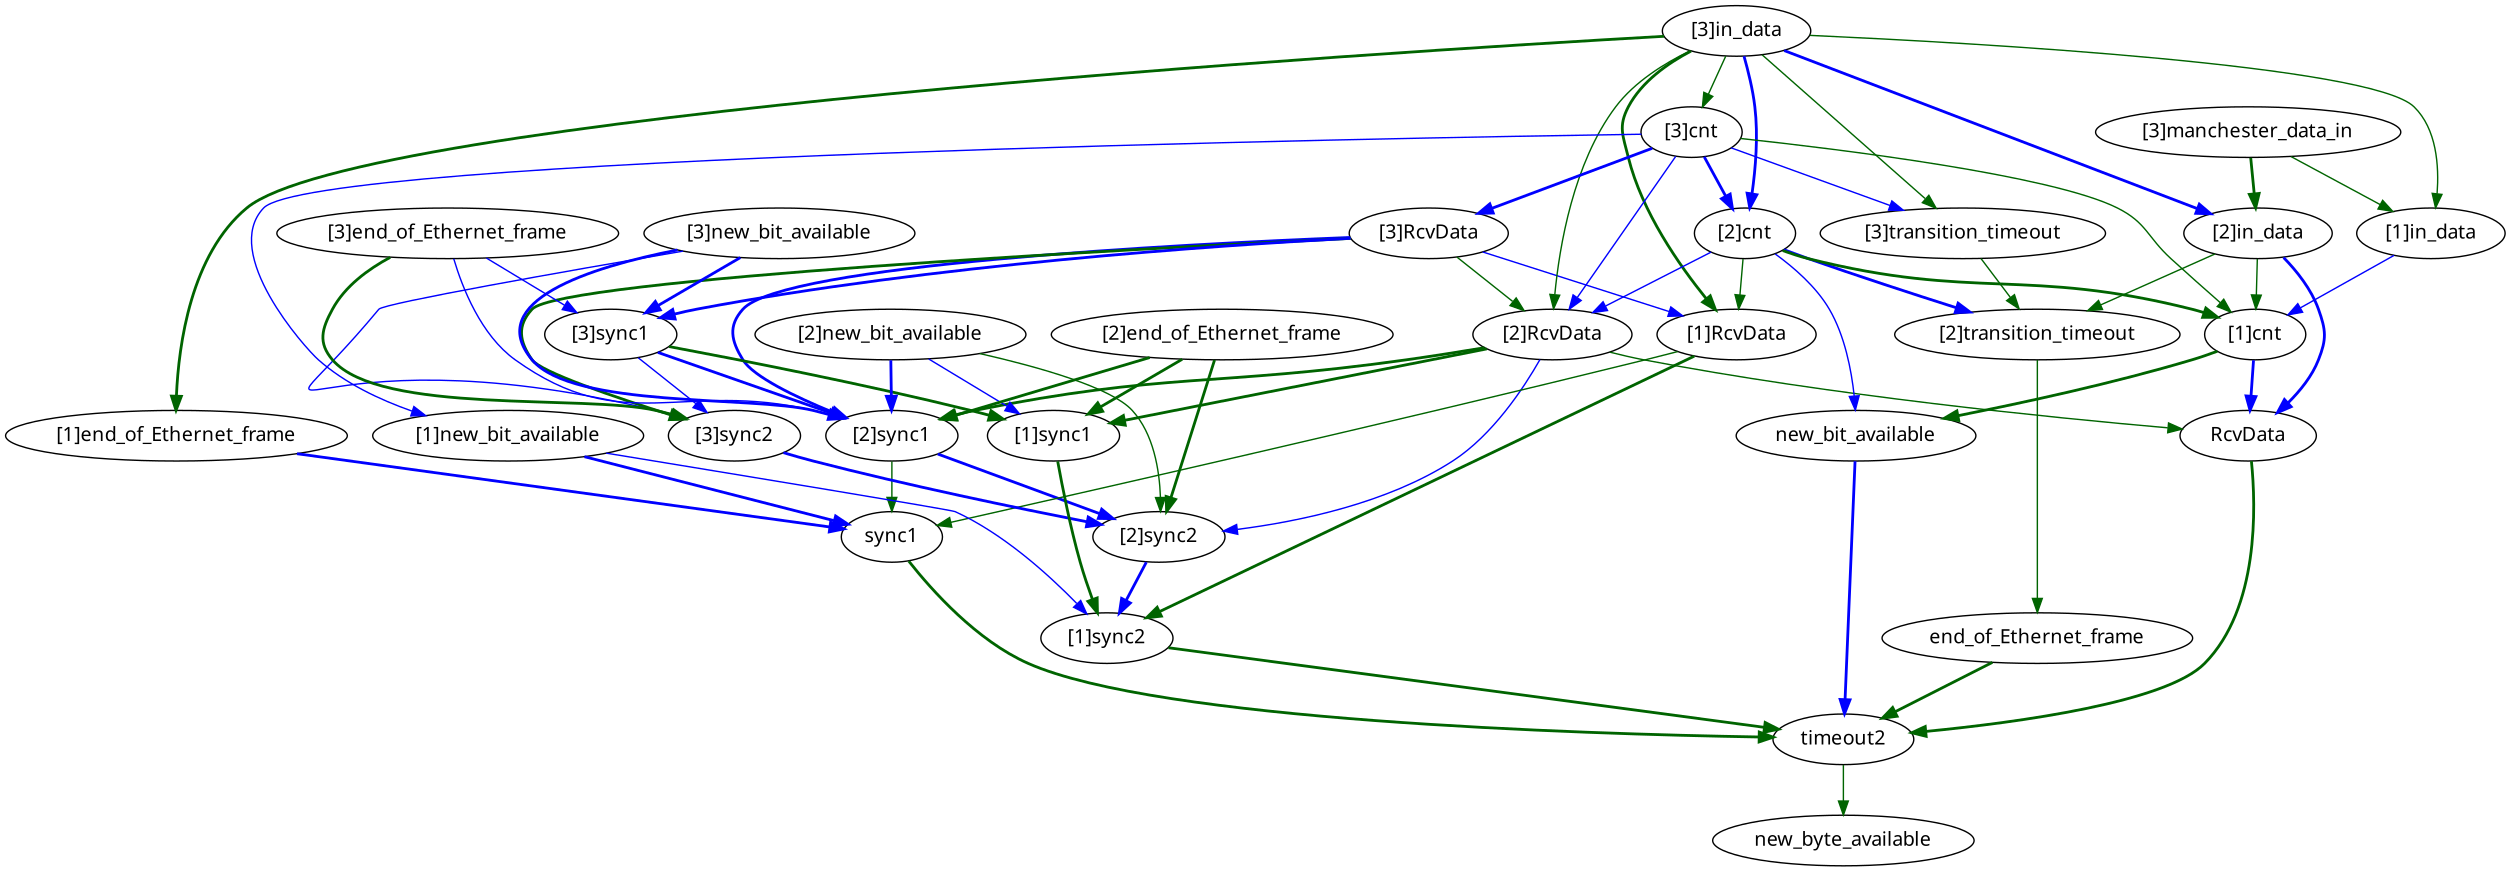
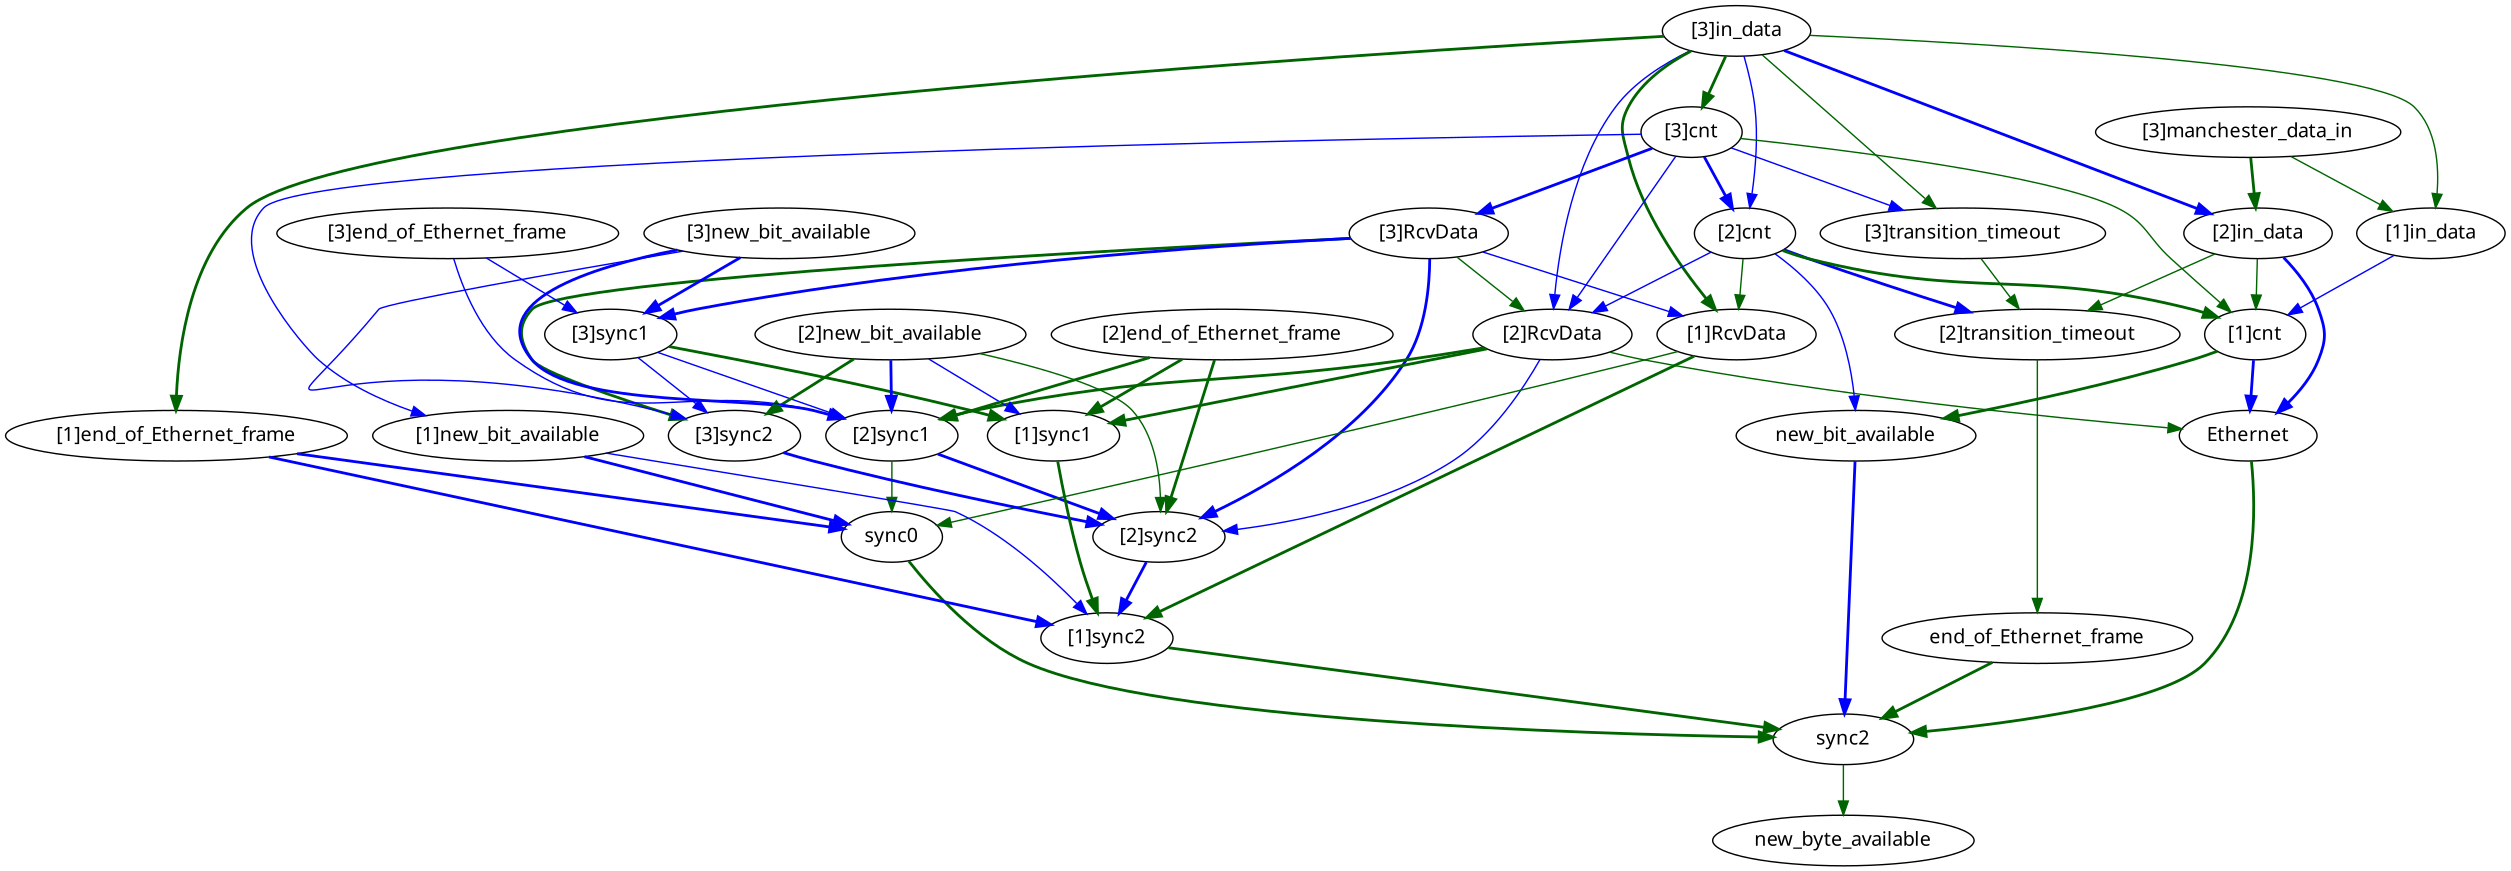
(1717, 75) -> (1717, 75)
(1756, 124) -> (1756, 124)
(1589, 153) -> (1589, 153)
(963, 263) -> (1361, 414)
(745, 383) -> (745, 383)
(432, 395) -> (813, 385)
(2248, 436) -> (2248, 436)
(892, 537) -> (892, 537)
none -> (653, 539)
(1843, 739) -> (1843, 739)
